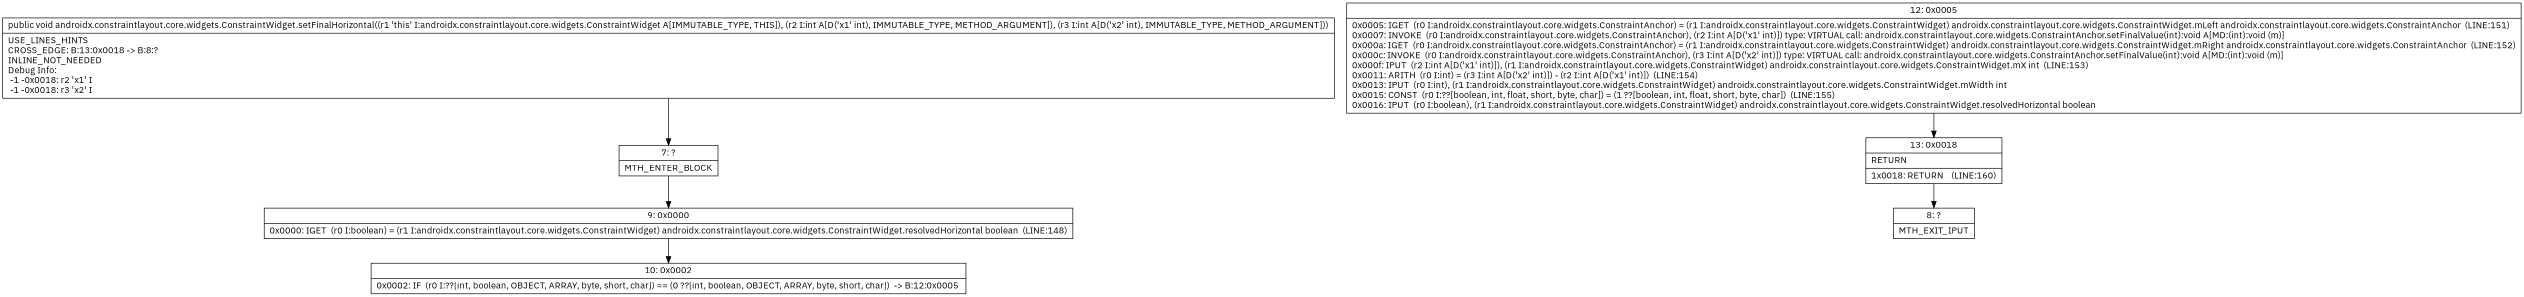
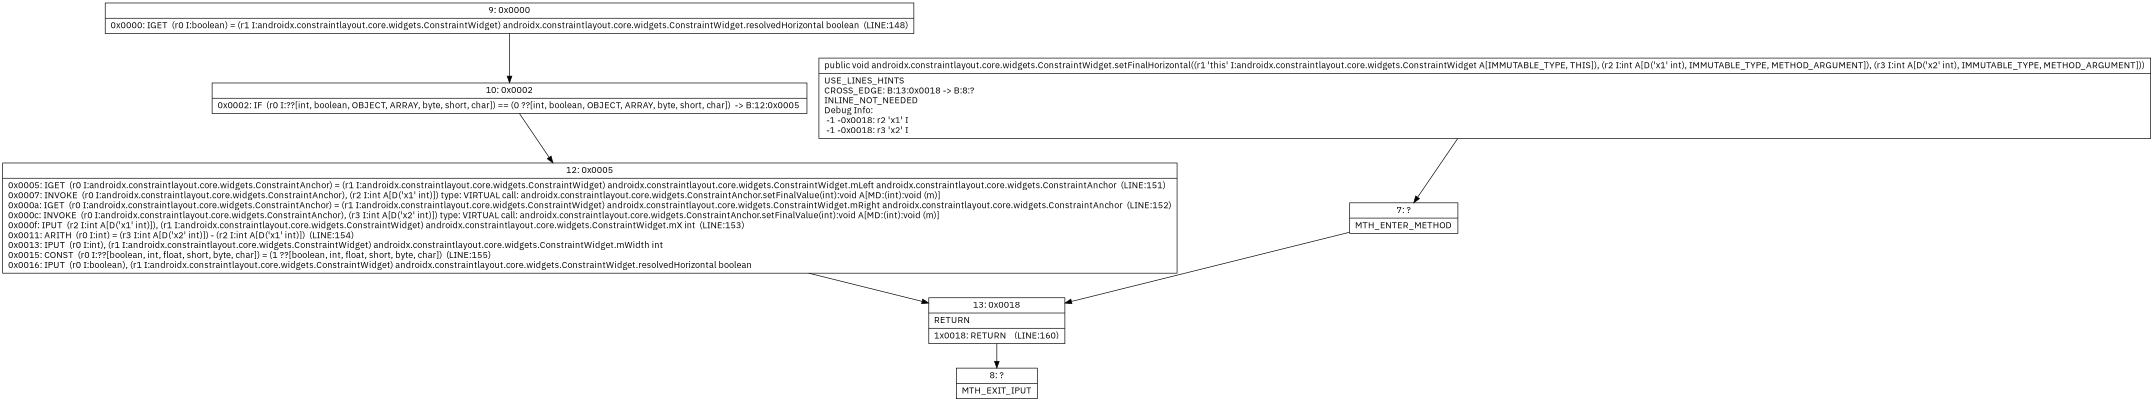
none -> (534, 136)
(669, 168) -> (1404, 225)
(669, 189) -> (1211, 267)
